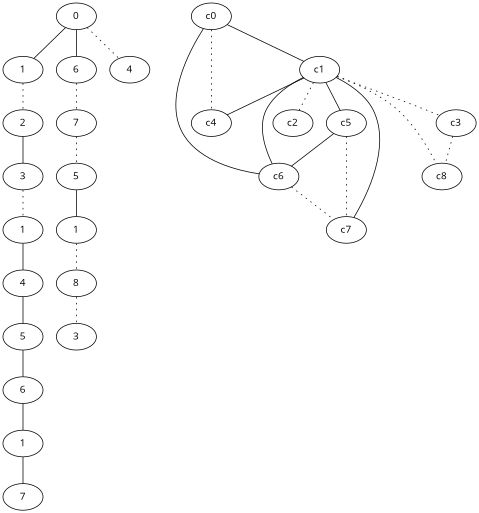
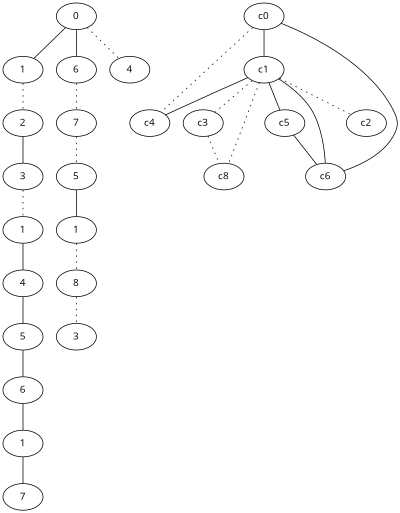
(346, 230) -> none
